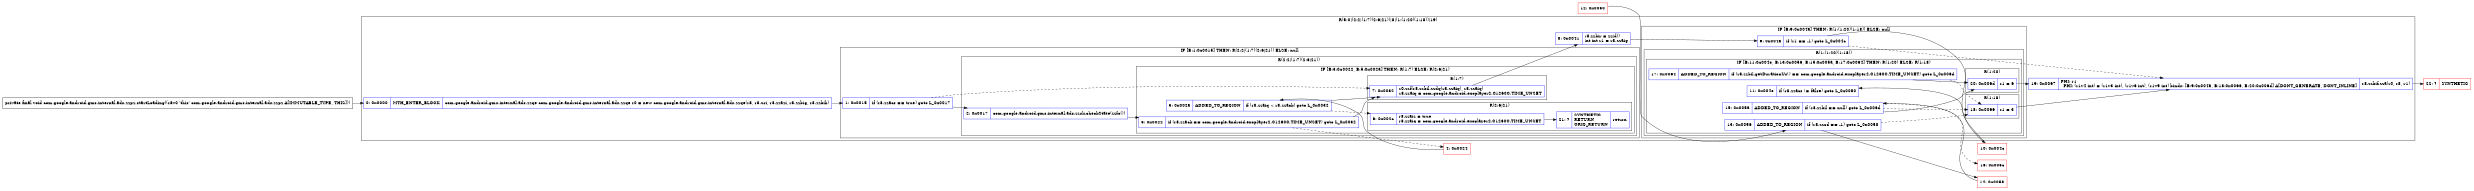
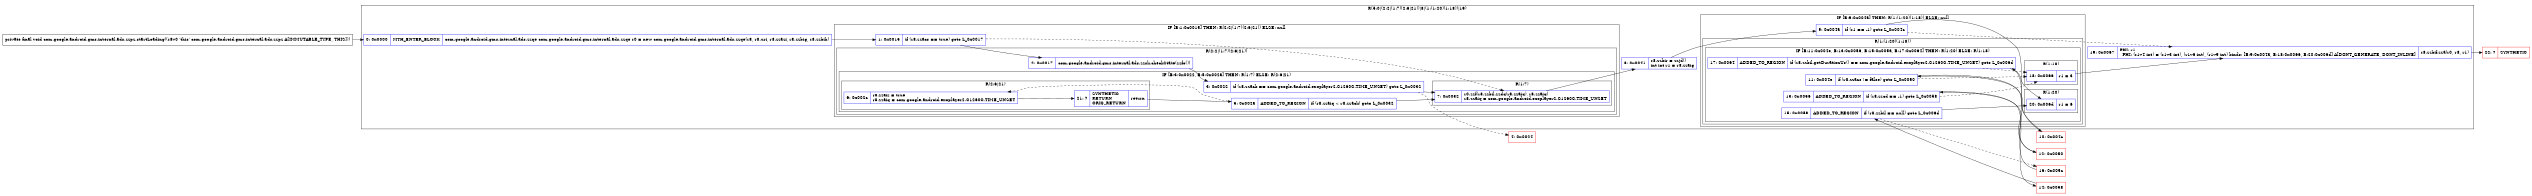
none -> (2003, 82)
(2021, 84) -> none
(1928, 109) -> (1950, 78)
(1363, 123) -> (1188, 101)
none -> (2020, 123)
